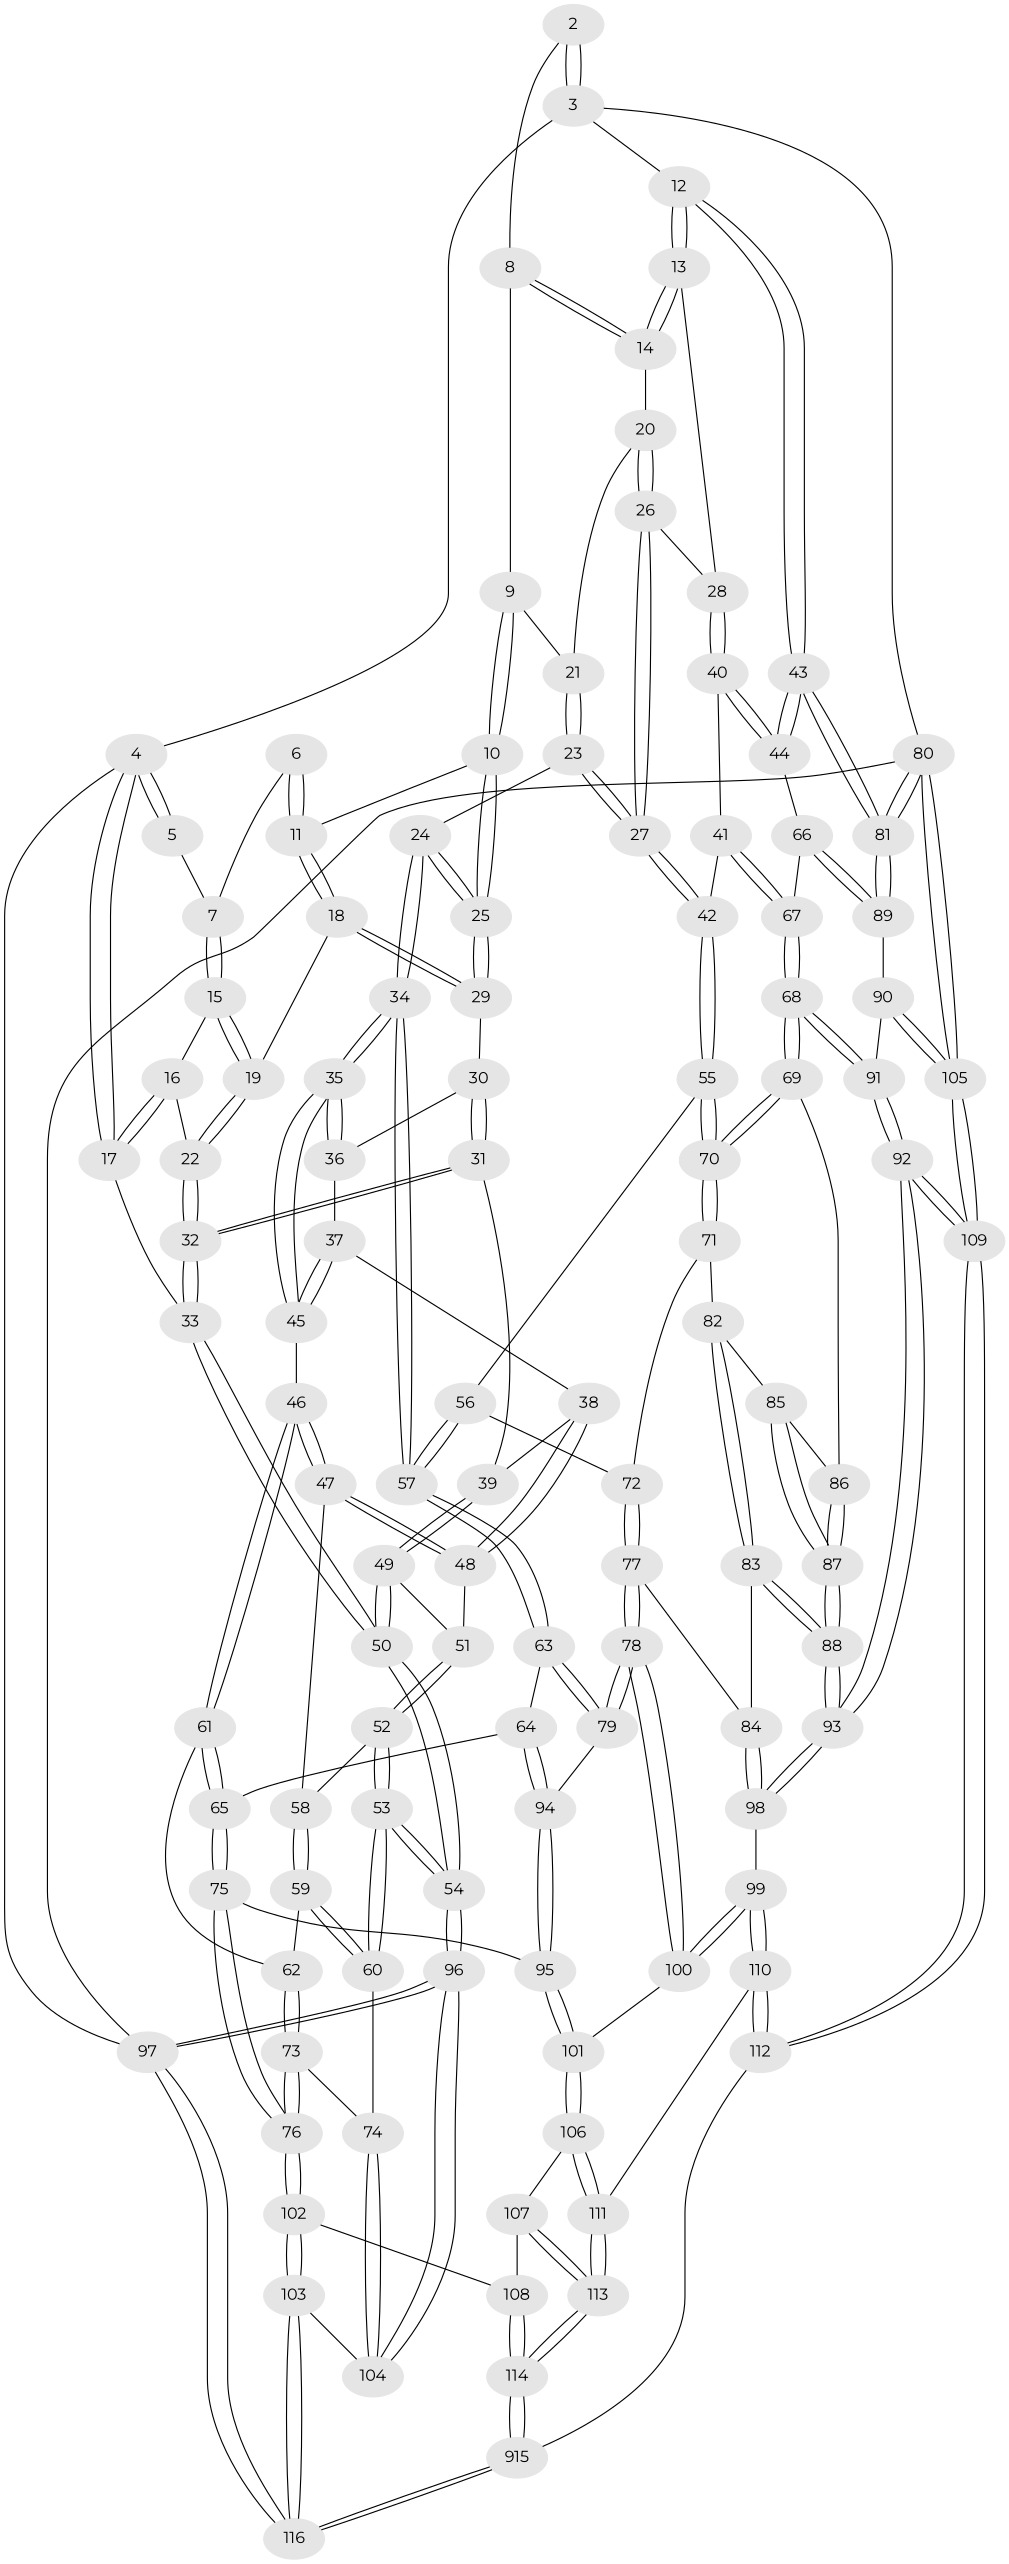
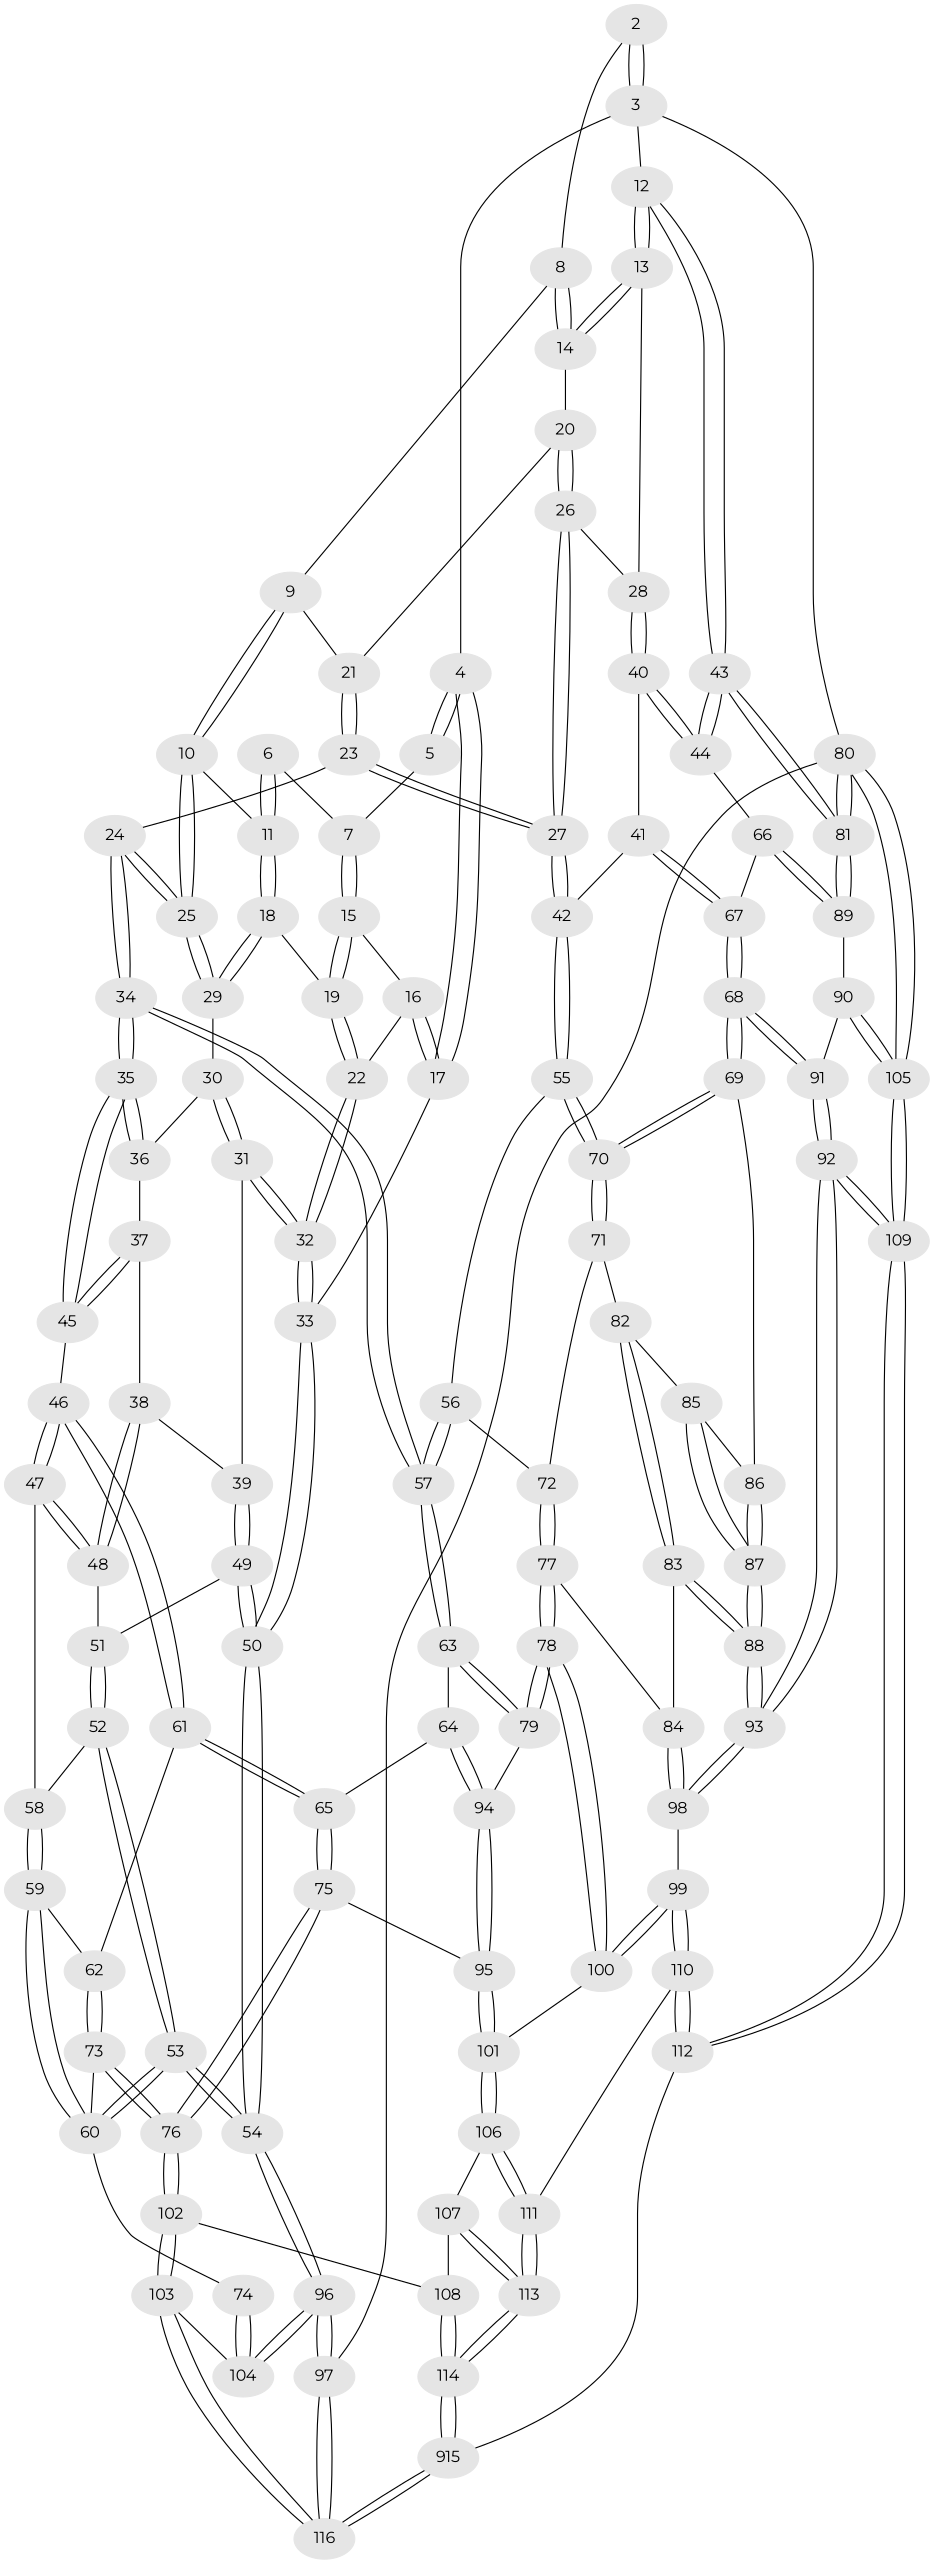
(5, 1413) -> none
(332, 2093) -> (92, 2093)
